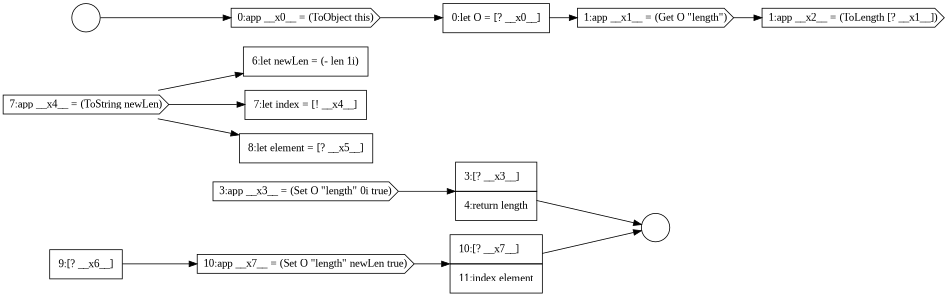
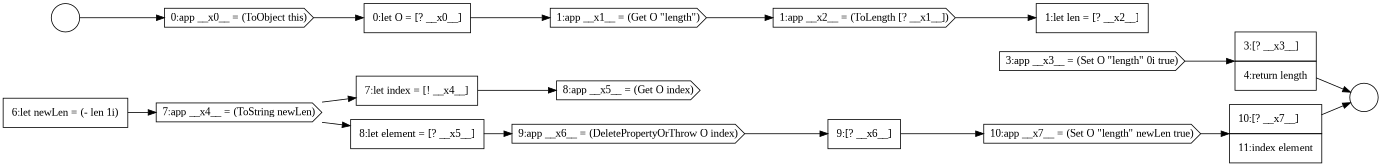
none -> (1092, 18)
(197, 83) -> (138, 112)
none -> (628, 90)
none -> (628, 134)
